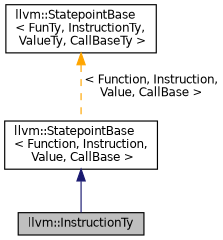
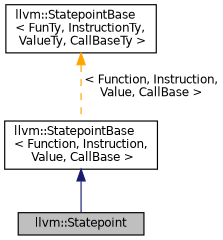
(81, 224) -> (81, 224)
